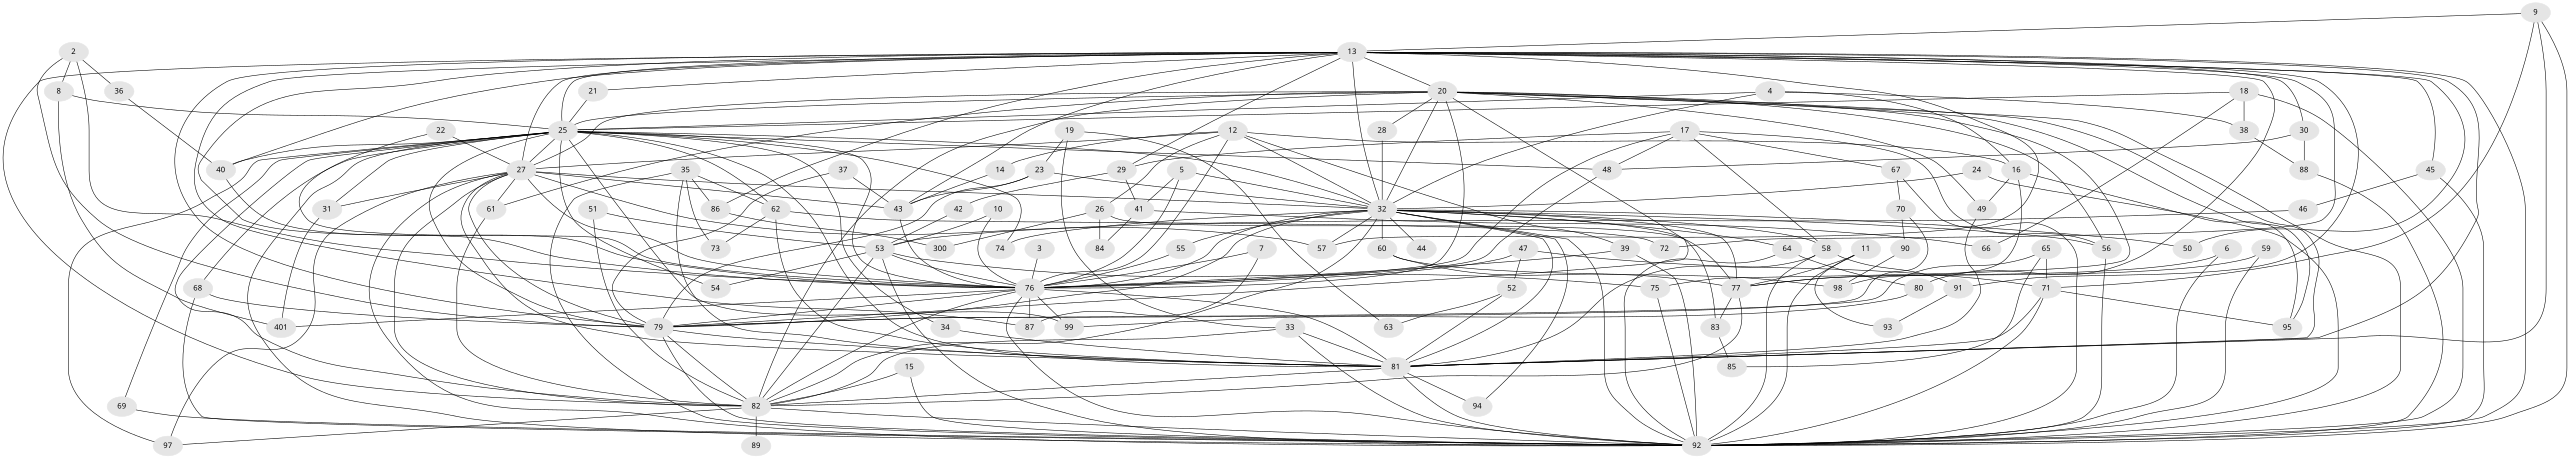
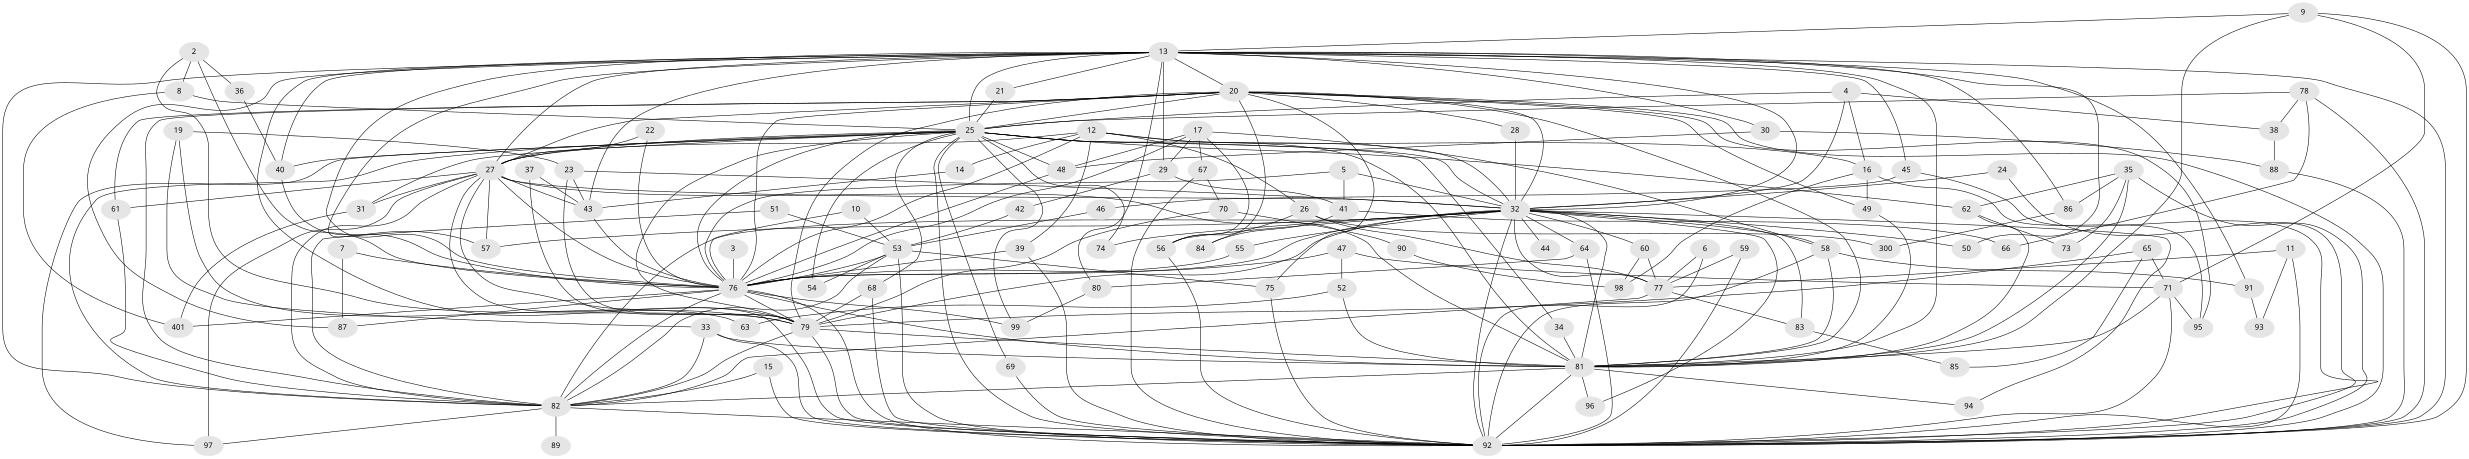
(2244, 91) -> (2304, 91)
(1665, 249) -> none
none -> (1590, 407)
